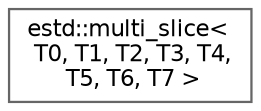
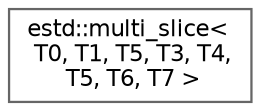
(130, 55) -> (130, 55)
